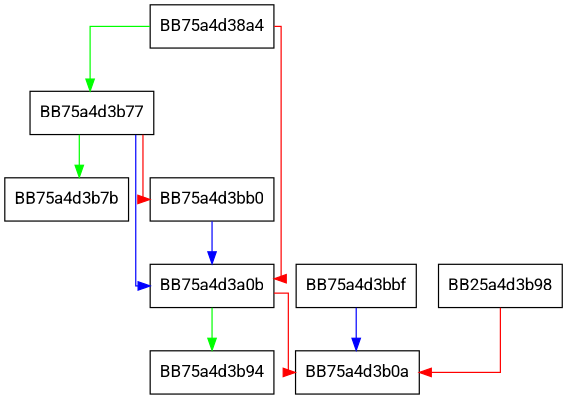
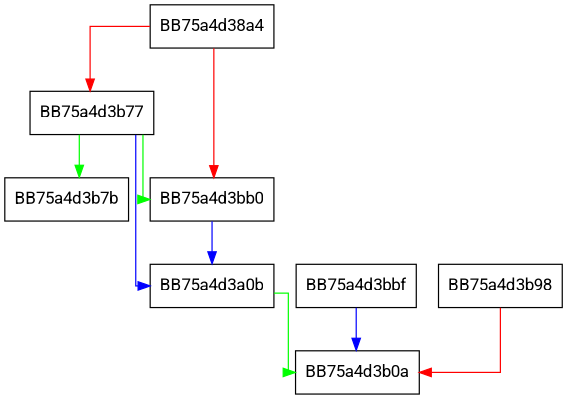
(94, 26) -> (94, 26)
(281, 149) -> (214, 107)
(143, 167) -> (143, 167)
(500, 286) -> (500, 286)
(288, 326) -> (288, 326)
(212, 372) -> none
